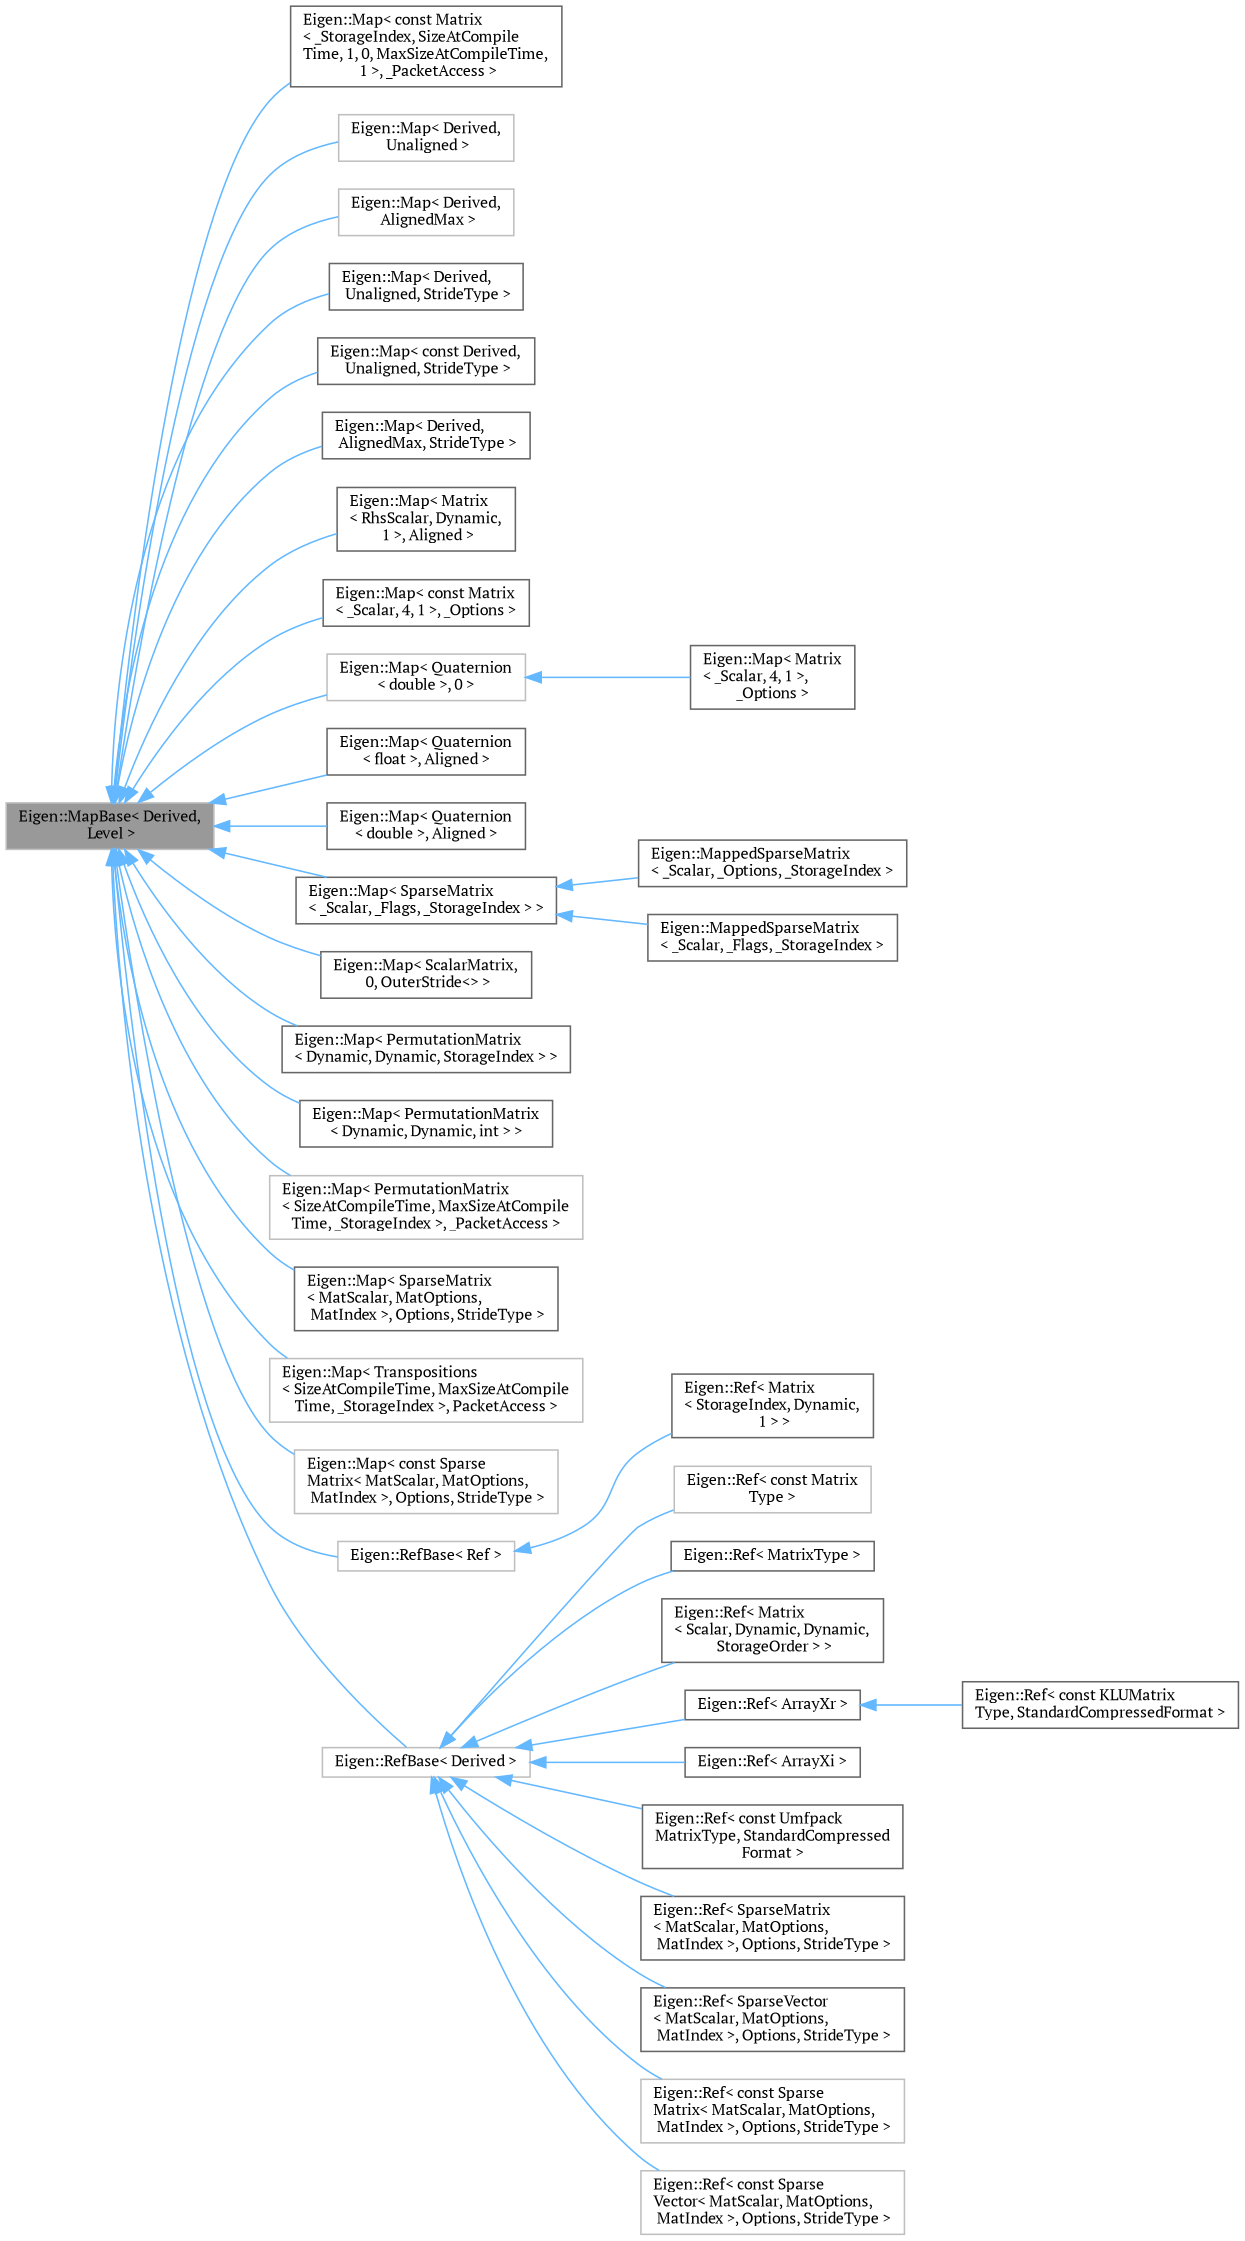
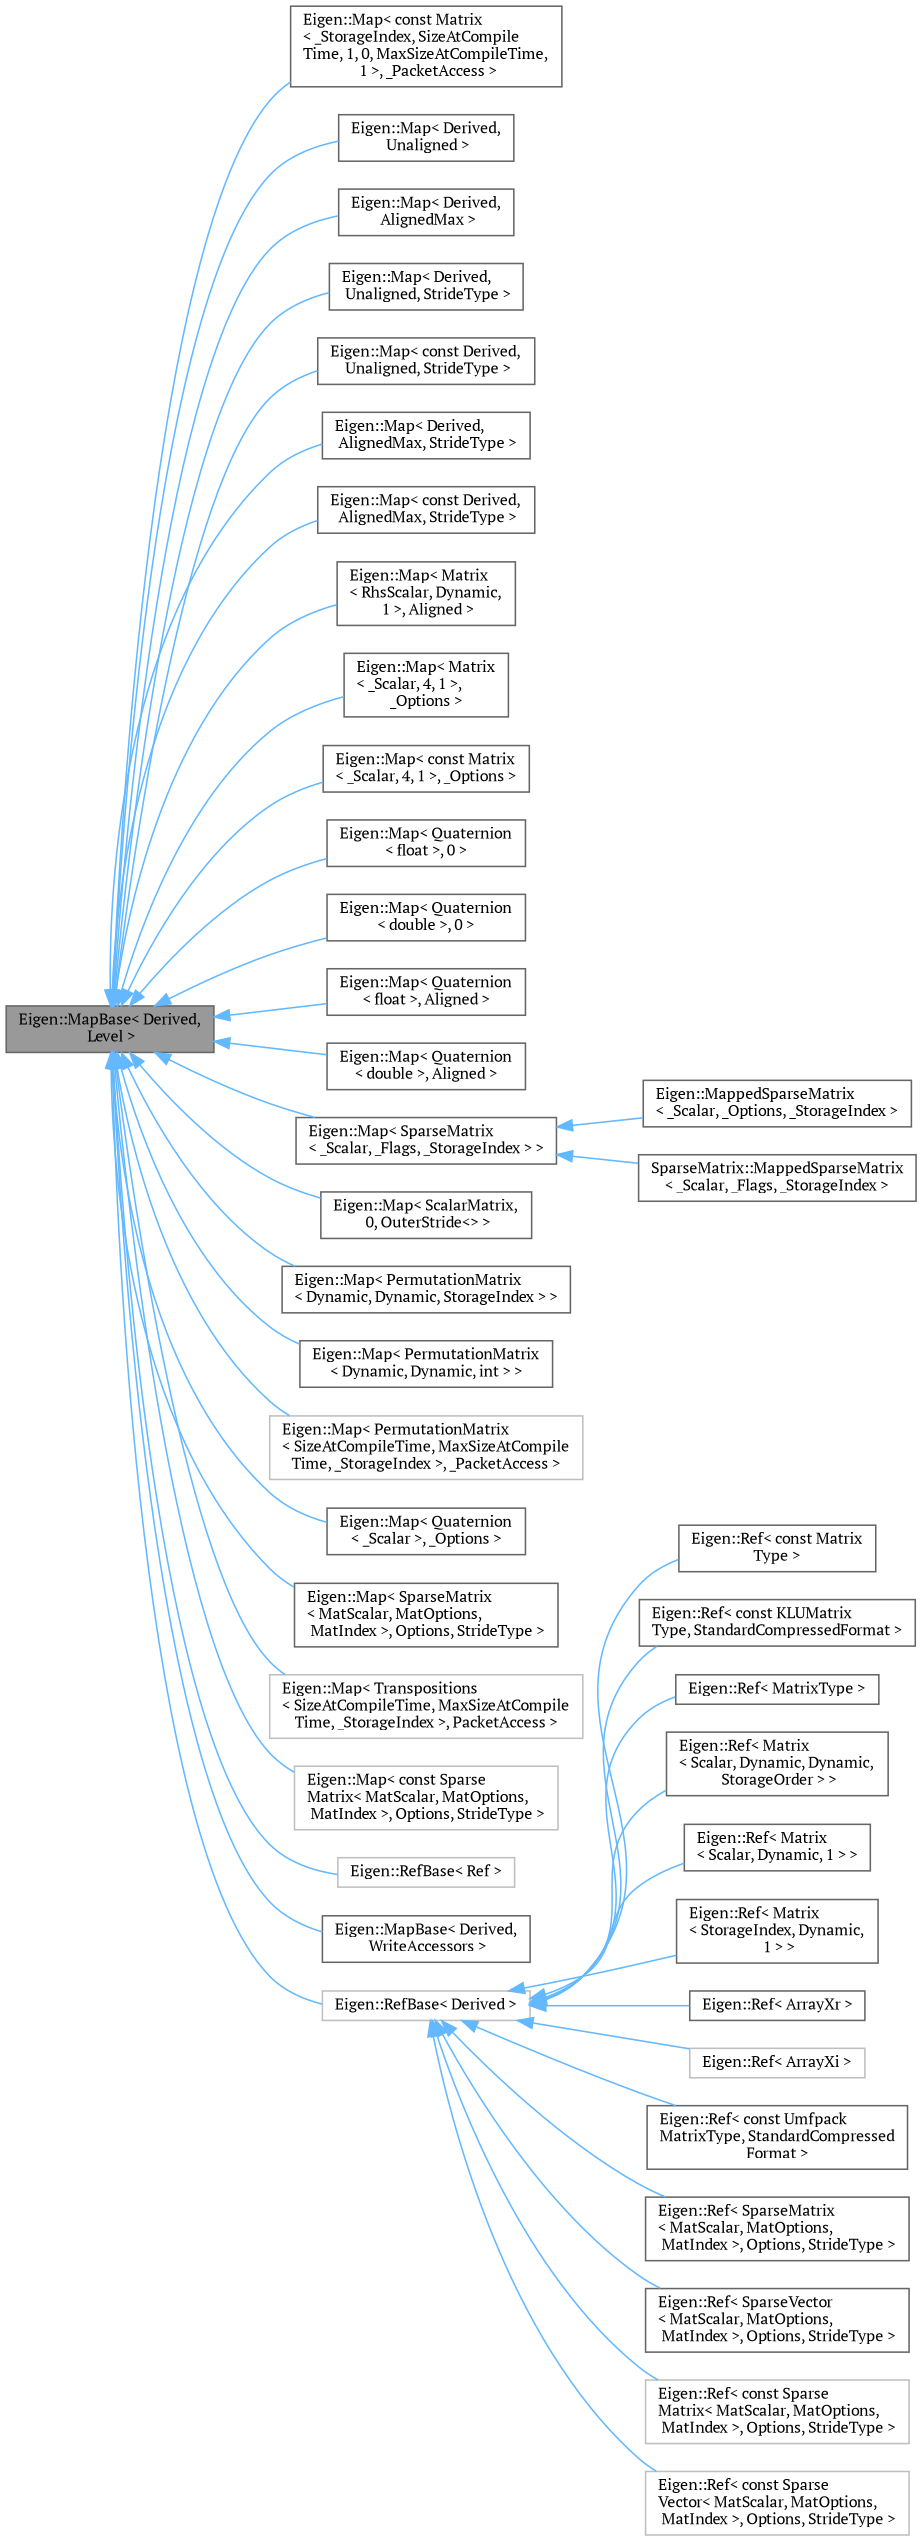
(426, 138) -> (426, 138)
(426, 212) -> (426, 212)
none -> (426, 510)
(426, 677) -> (426, 918)
(616, 677) -> (199, 815)
(110, 826) -> (110, 1029)
none -> (426, 843)
(773, 938) -> (777, 1178)
(773, 1490) -> (777, 1548)
(608, 1499) -> (604, 1972)
none -> (426, 1531)
(919, 1705) -> (614, 1830)
(773, 1762) -> (777, 2063)
none -> (777, 1848)
none -> (426, 1939)
